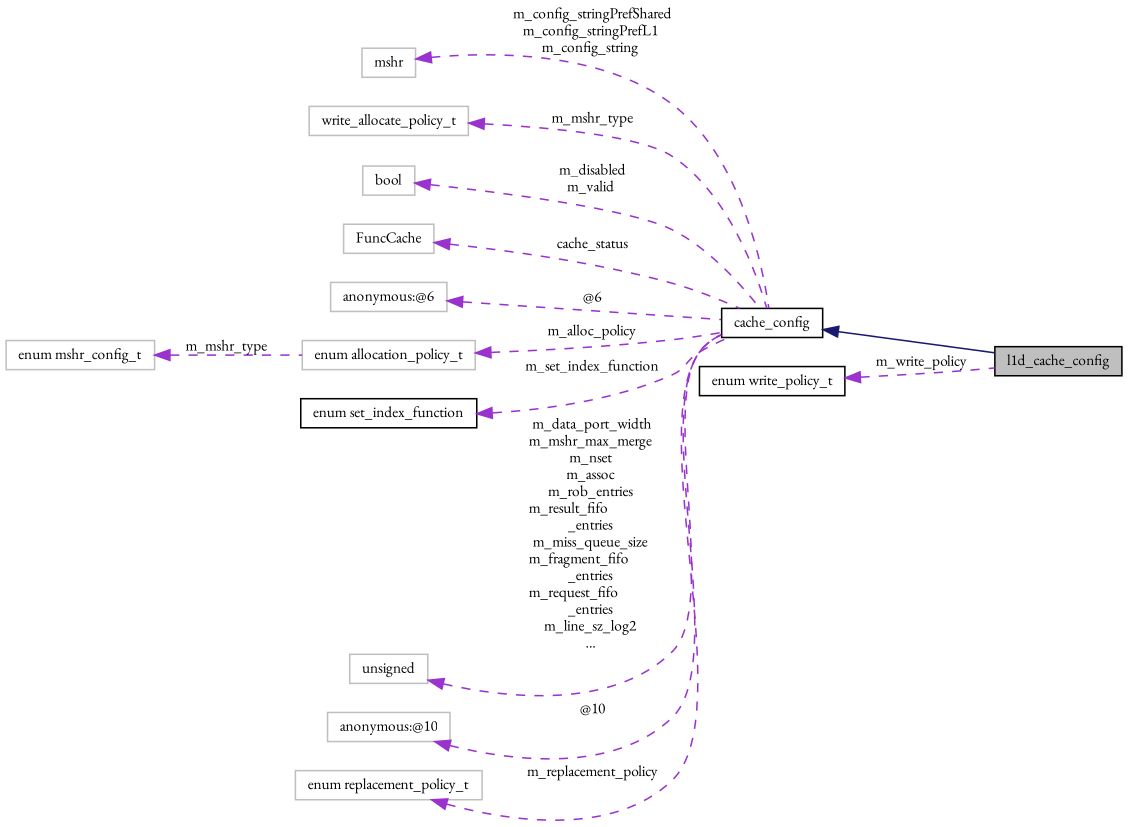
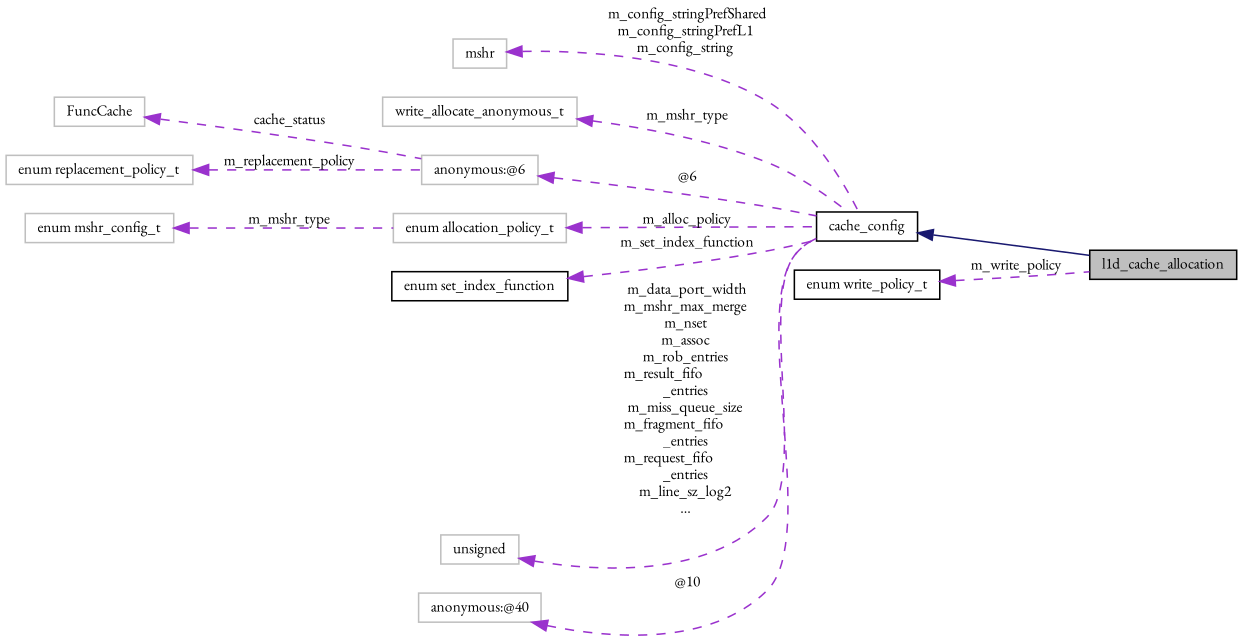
(389, 121) -> (480, 112)
(389, 181) -> none
(597, 266) -> (291, 137)
(1058, 361) -> (1163, 265)
(697, 689) -> (315, 170)
(389, 727) -> (480, 608)
